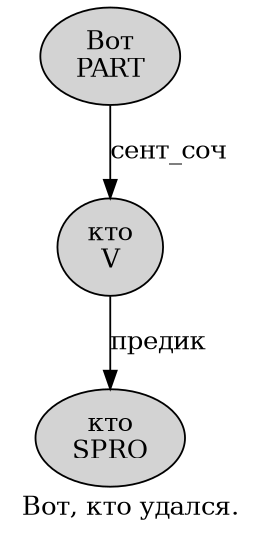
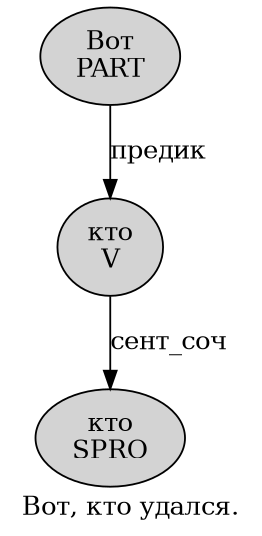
(169, 152) -> (159, 152)
(159, 343) -> (169, 343)
